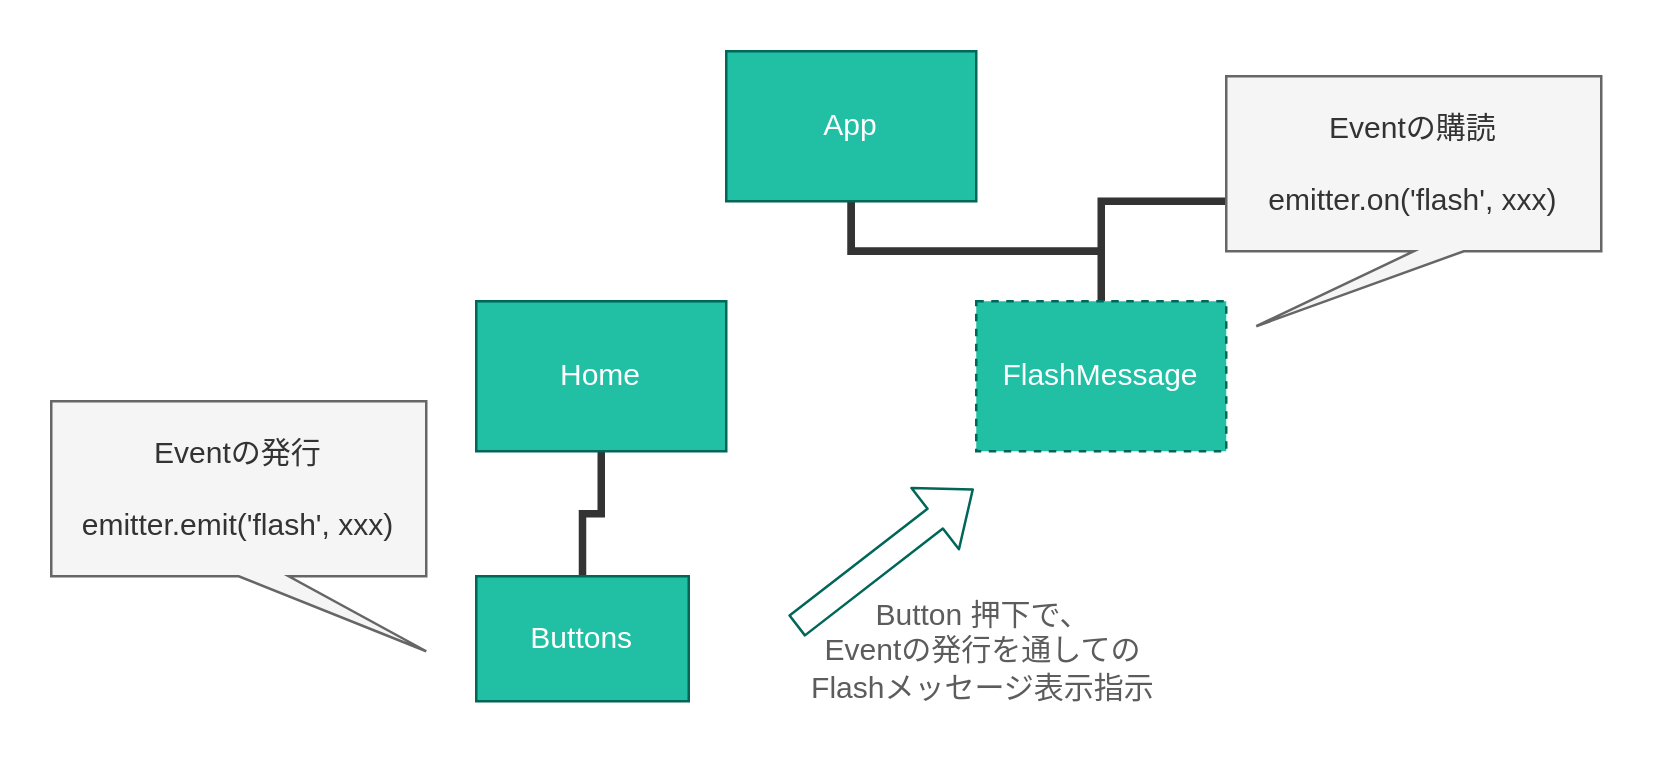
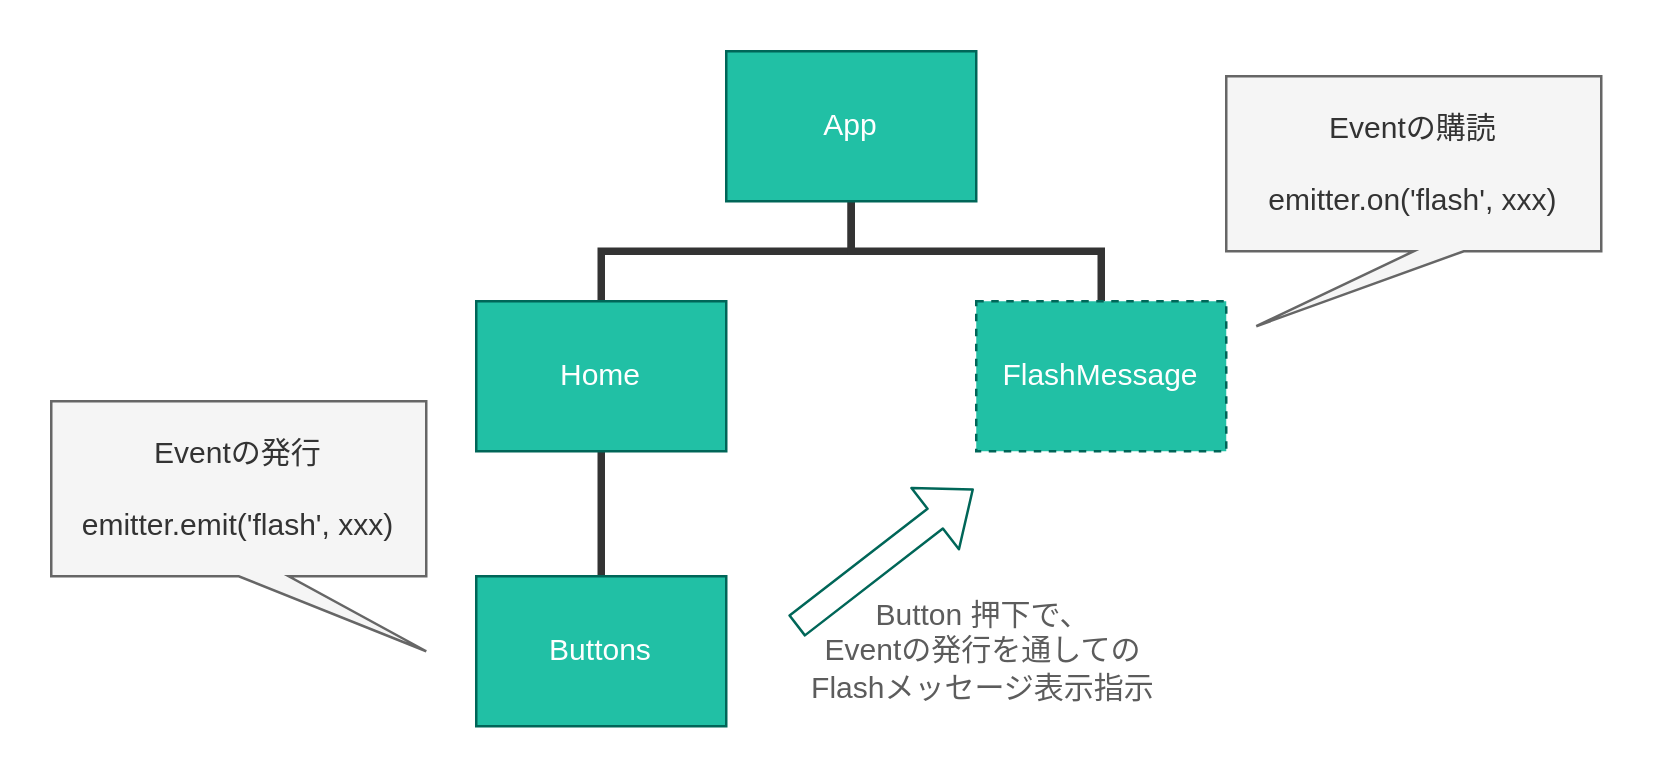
(1140, 201) -> (699, 251)
(583, 639) -> (601, 651)
